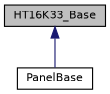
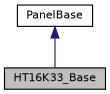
(55, 53) -> (55, 53)
